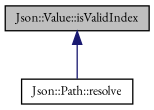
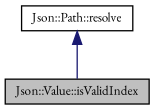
(77, 62) -> (77, 62)
